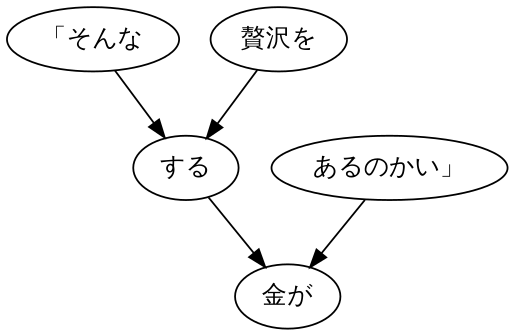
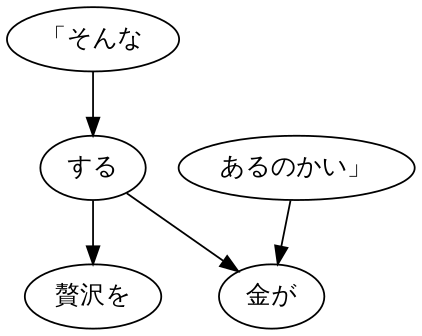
(237, 97) -> (93, 223)
